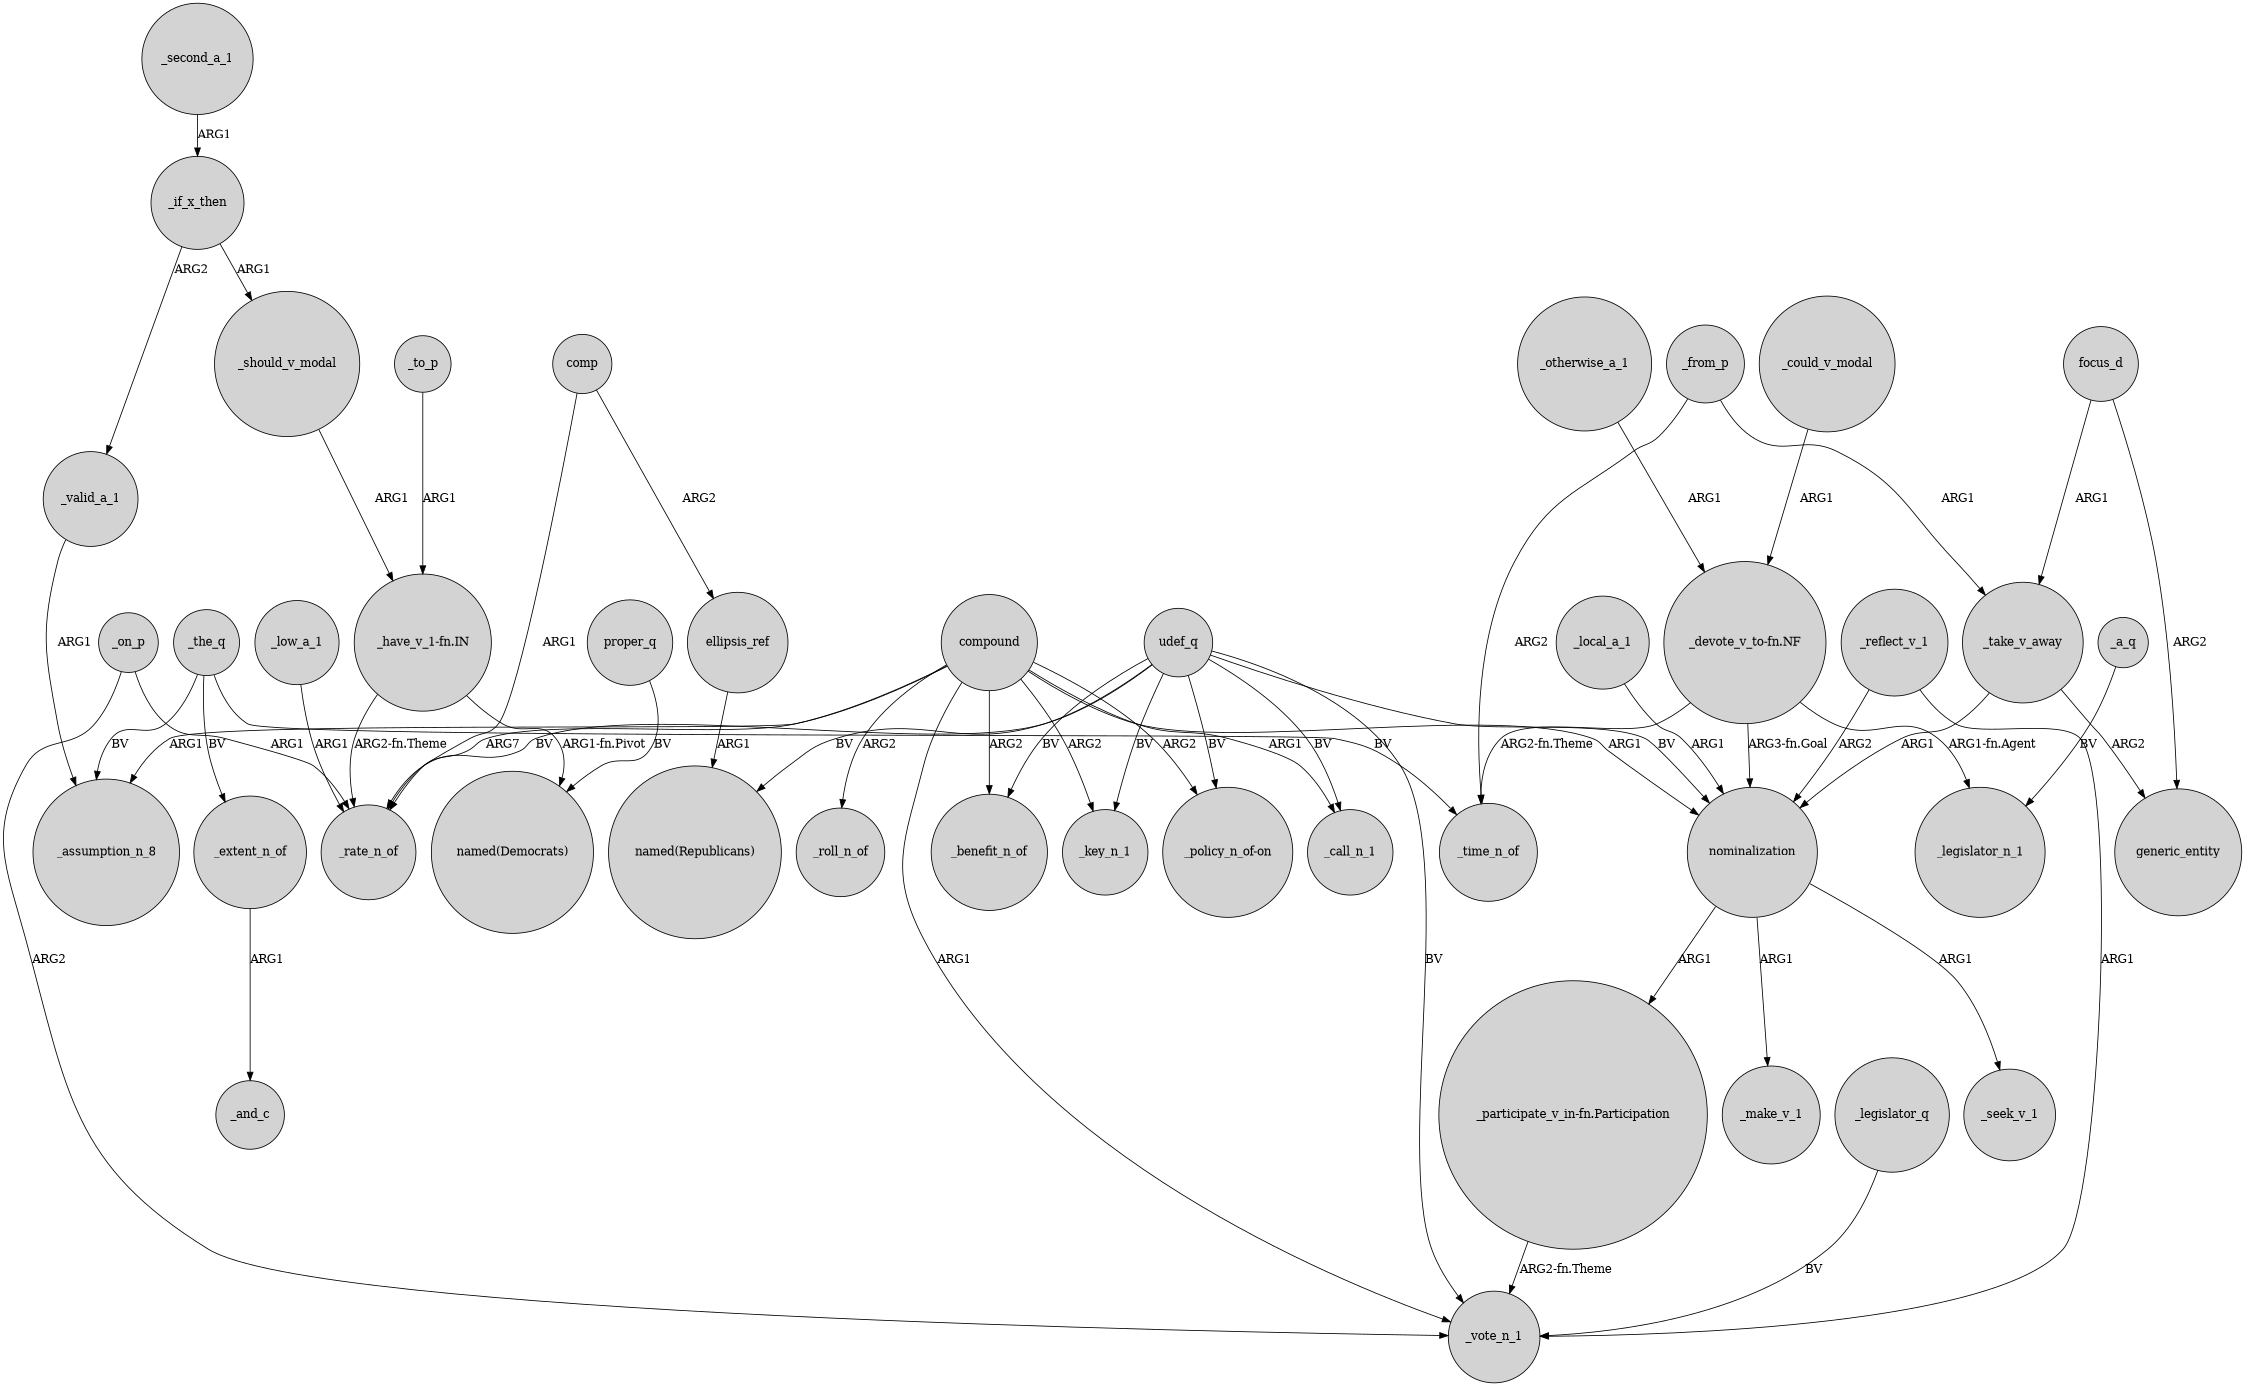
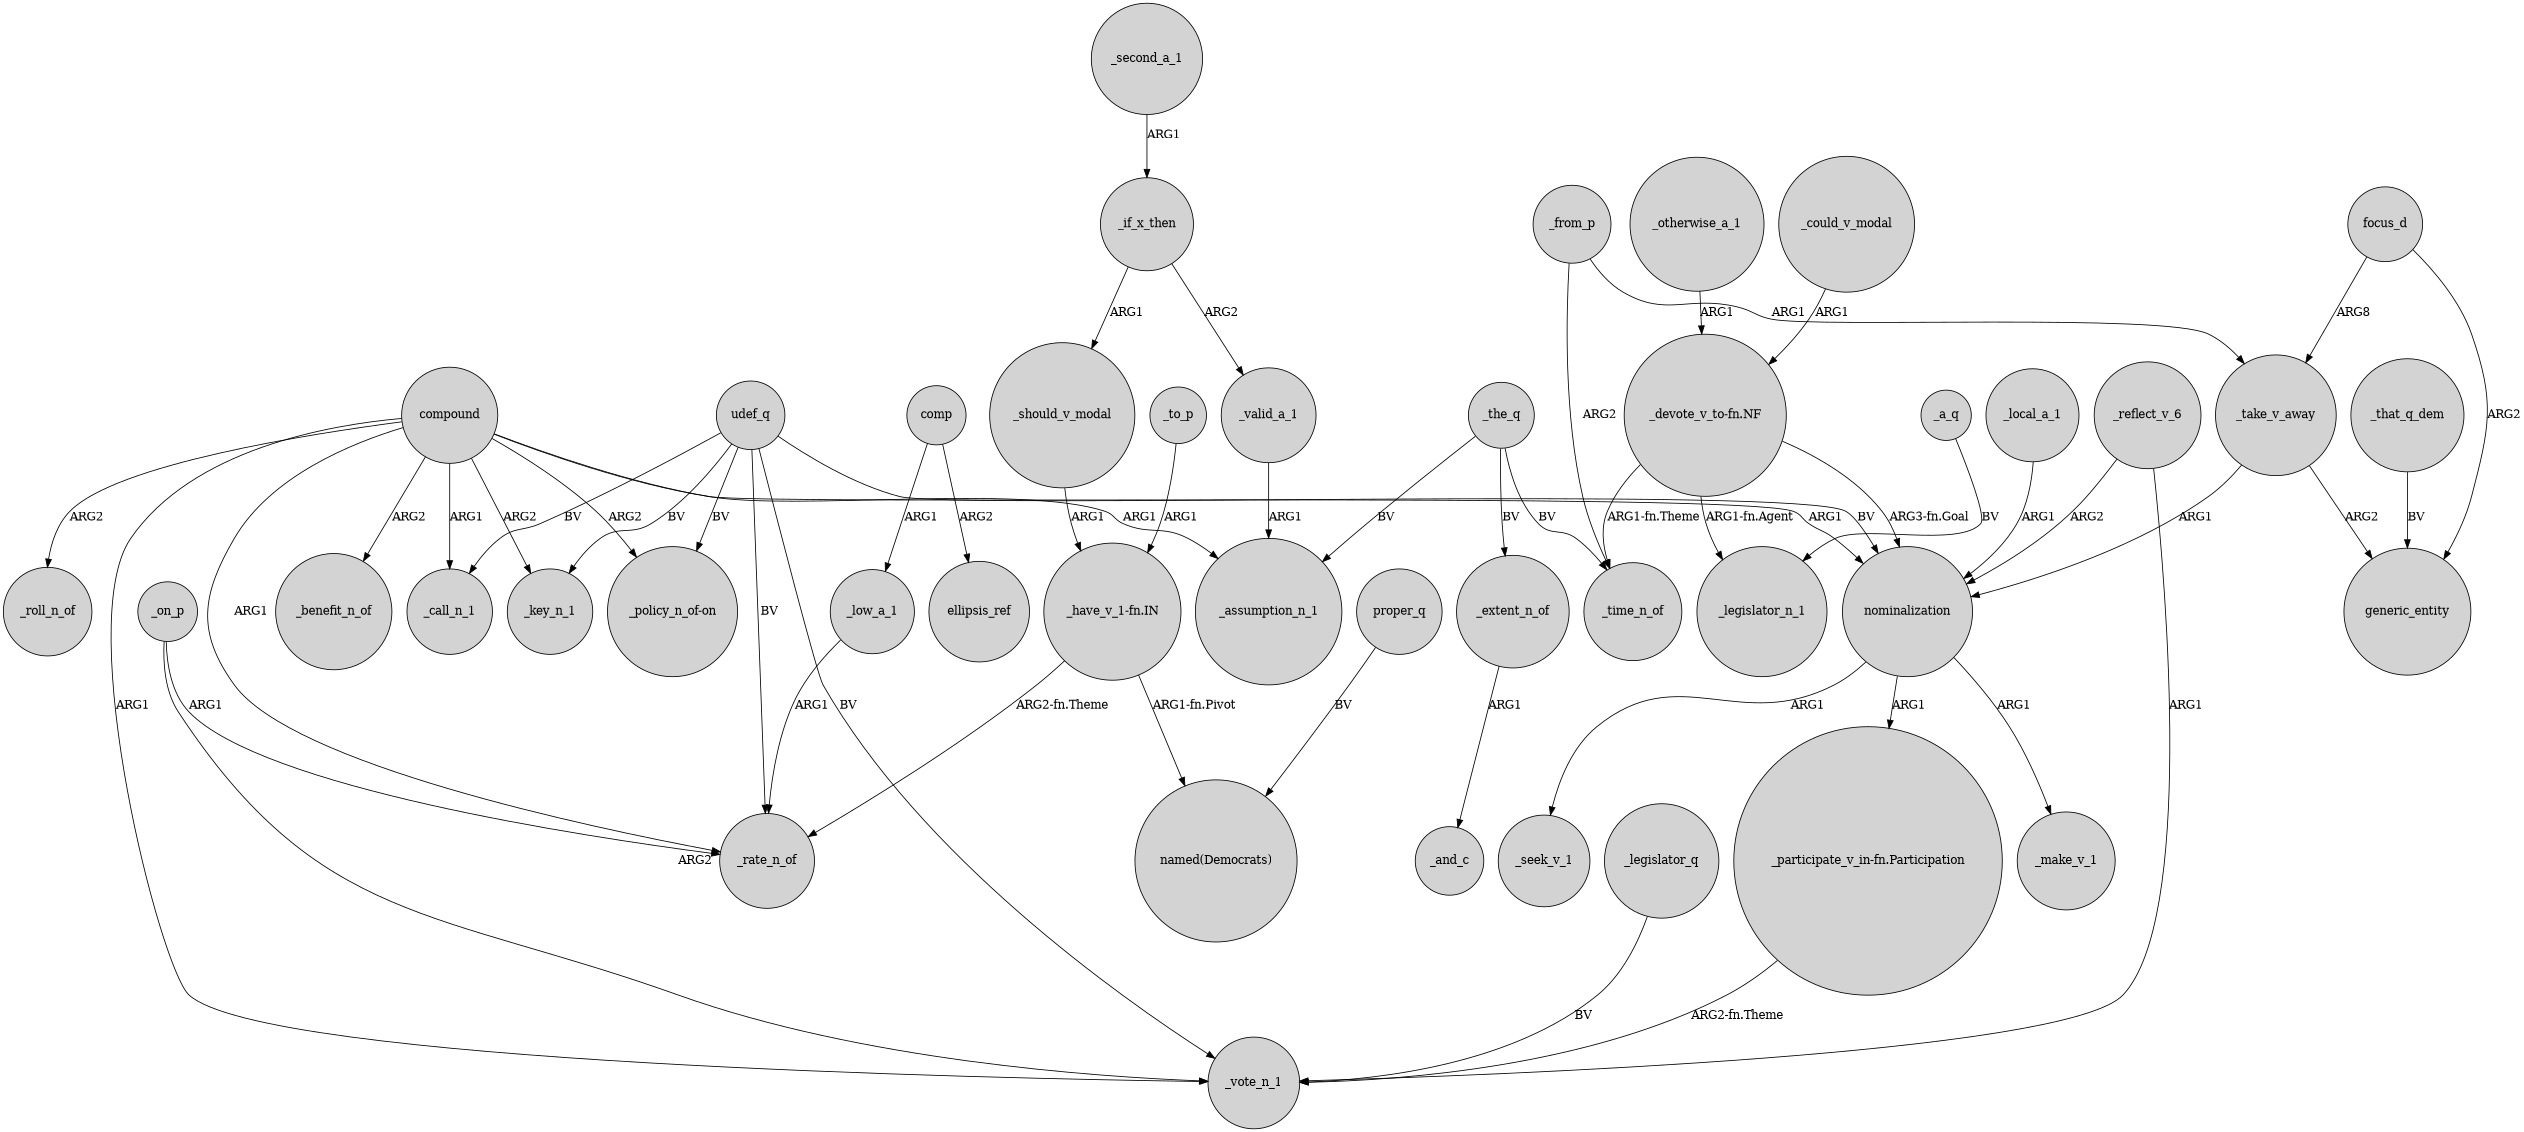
none -> (2407, 415)
(2092, 499) -> (2354, 313)
(529, 625) -> (907, 506)
(1895, 643) -> (2148, 415)
(1051, 729) -> none
(503, 745) -> (251, 612)
(1547, 745) -> (1653, 517)
(106, 852) -> (1269, 612)
(695, 852) -> none
